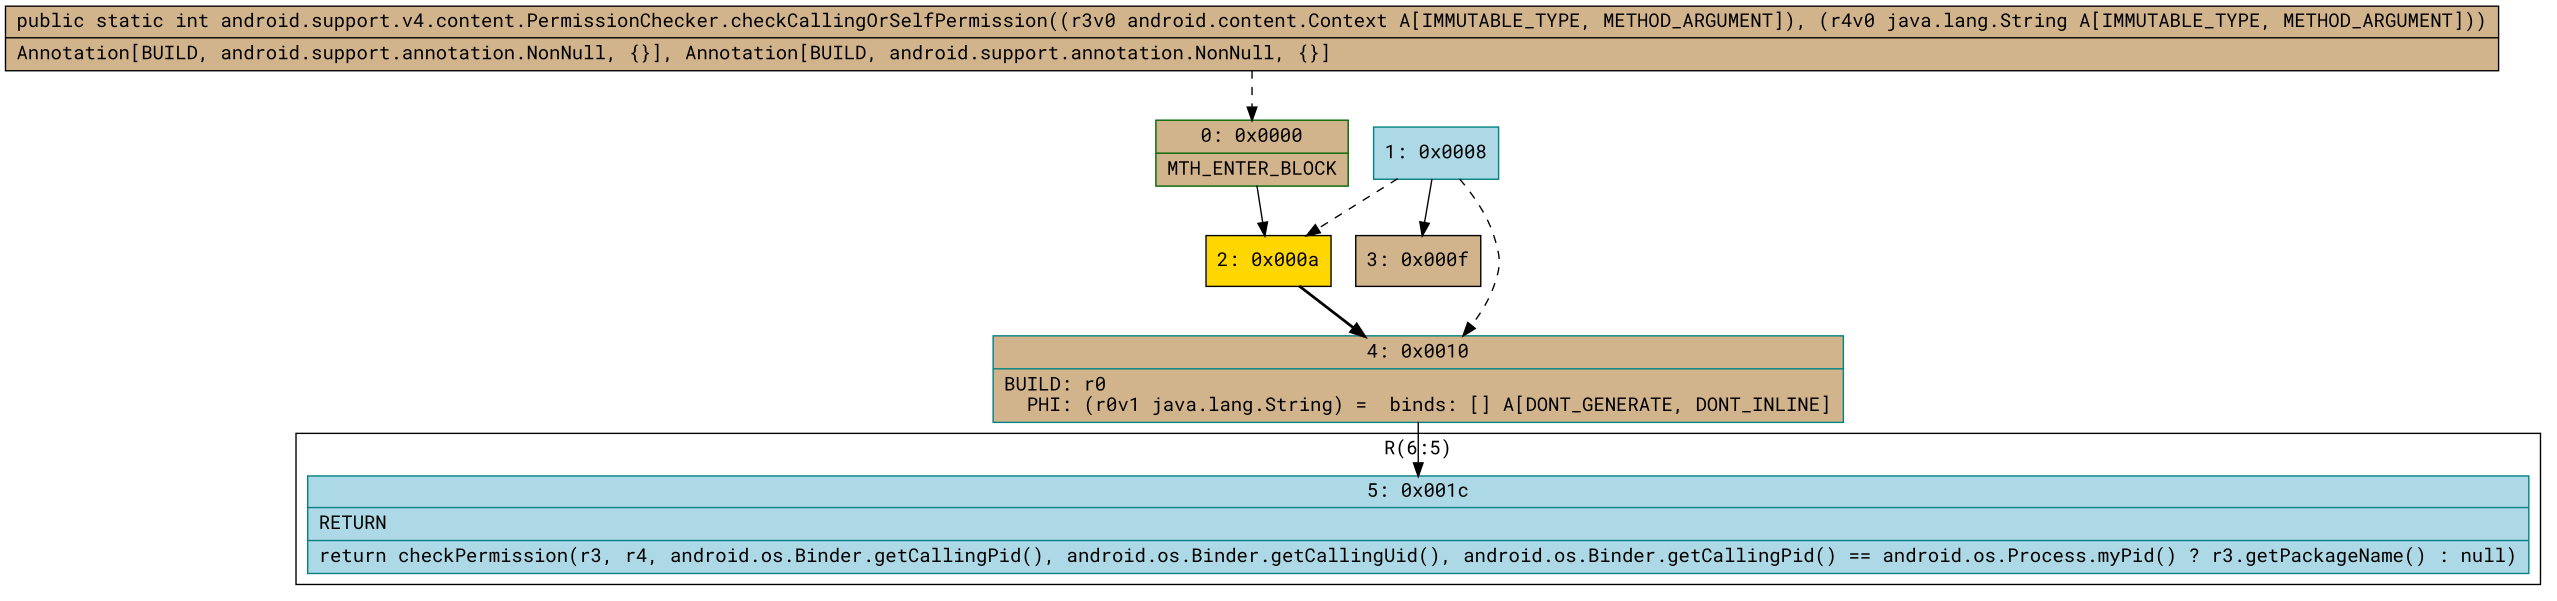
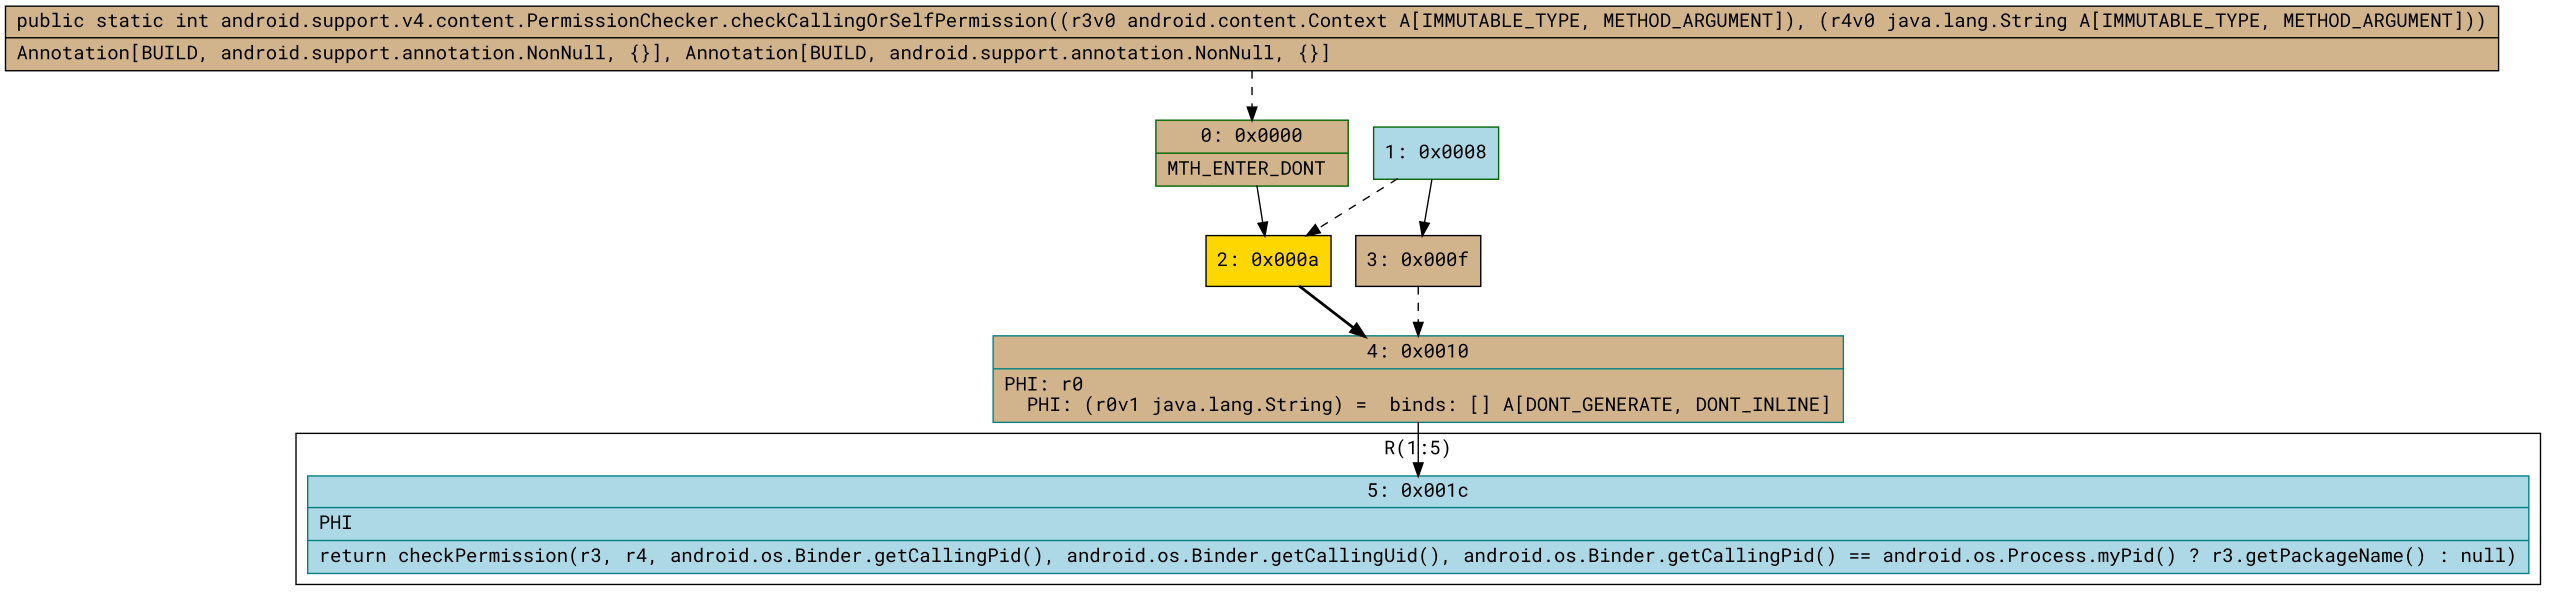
(1436, 153) -> (1436, 153)
(1252, 169) -> (1247, 169)
(1498, 250) -> (1418, 304)
(1061, 385) -> (1050, 385)
(1418, 449) -> (1418, 449)
(353, 523) -> (336, 523)
